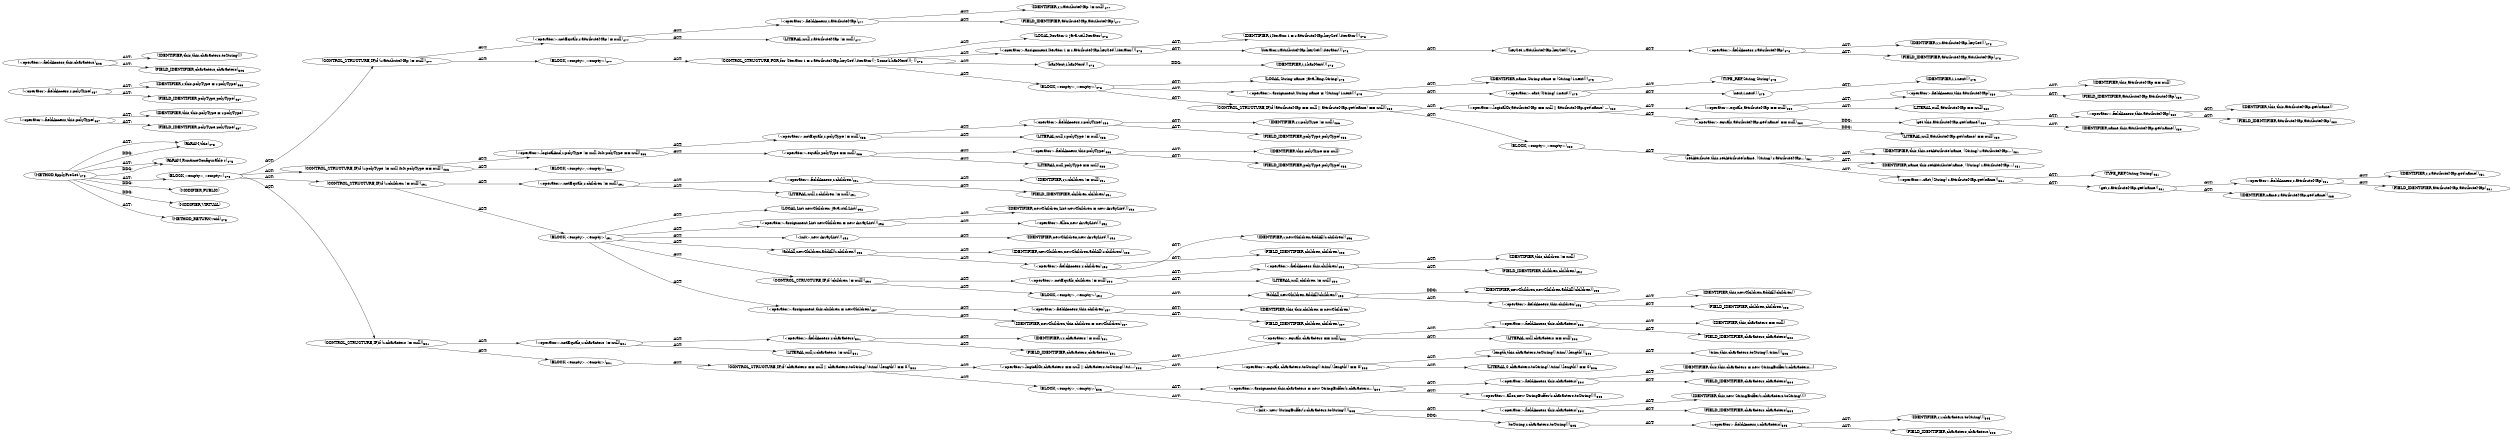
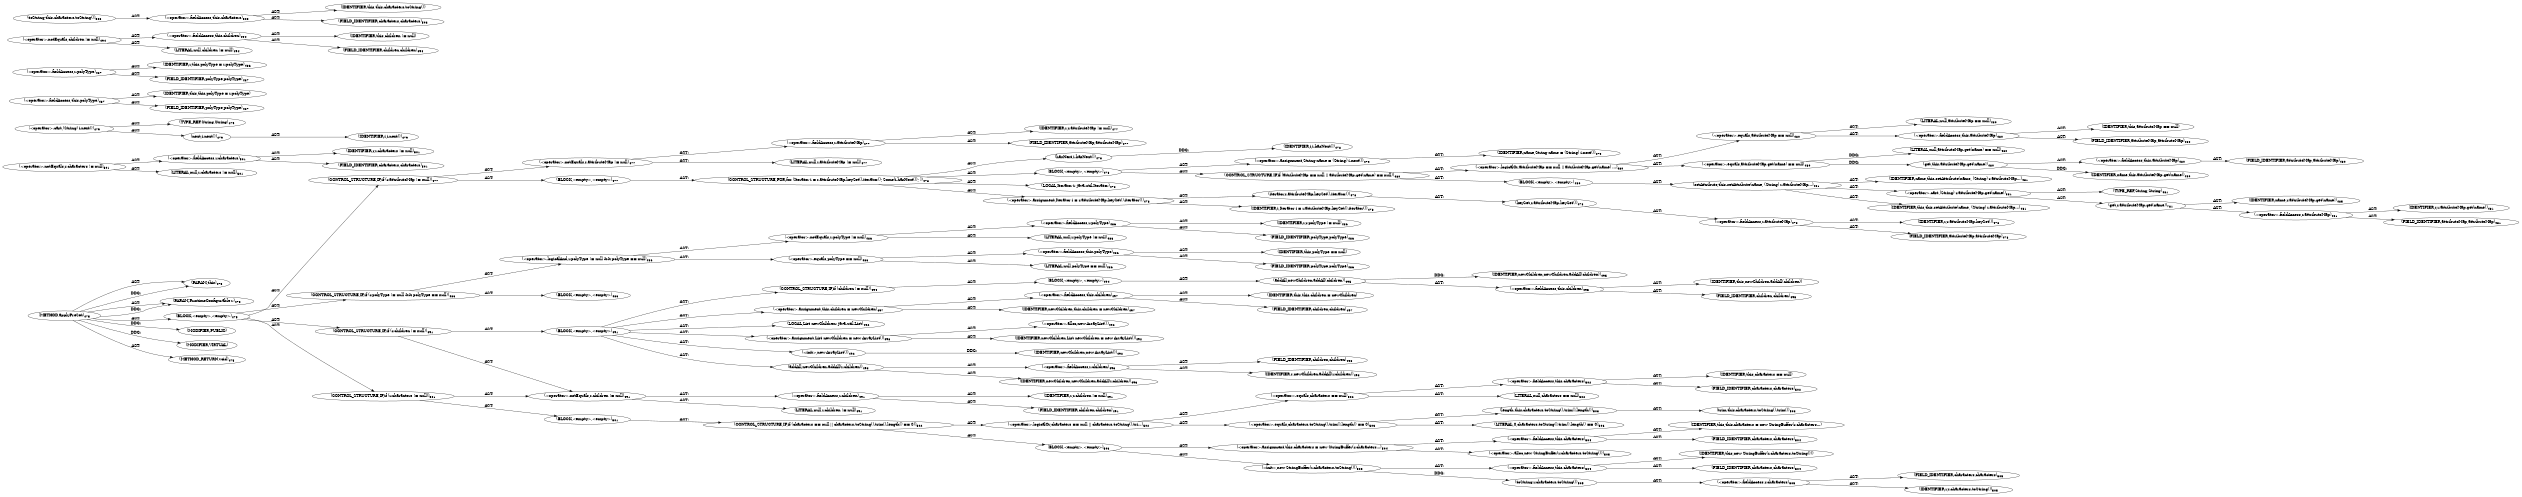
none -> (64, 18)
(1305, 79) -> none
(1436, 94) -> none
(2287, 107) -> none
(2054, 124) -> (2062, 169)
(2161, 188) -> (2170, 205)
(966, 236) -> (973, 351)
(950, 281) -> none
(482, 343) -> (490, 396)
